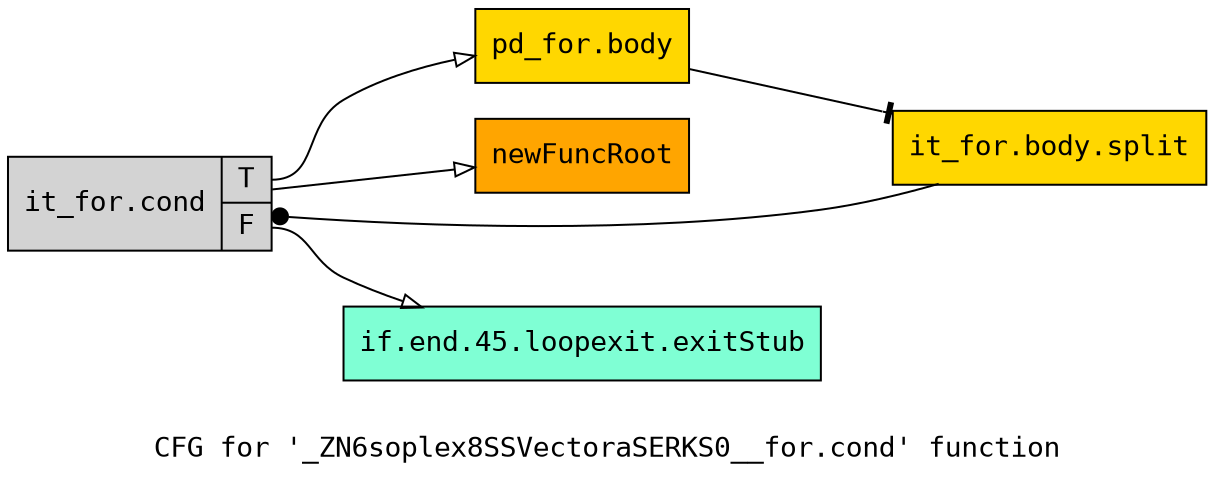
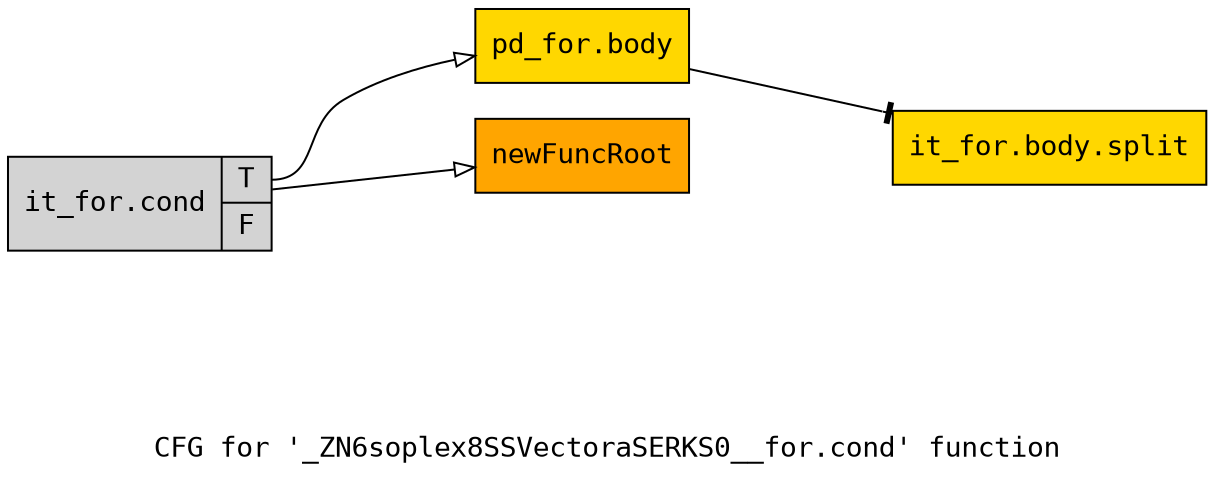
(615, 225) -> none
(582, 344) -> none
